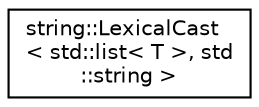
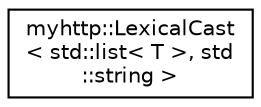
(130, 54) -> (131, 54)
